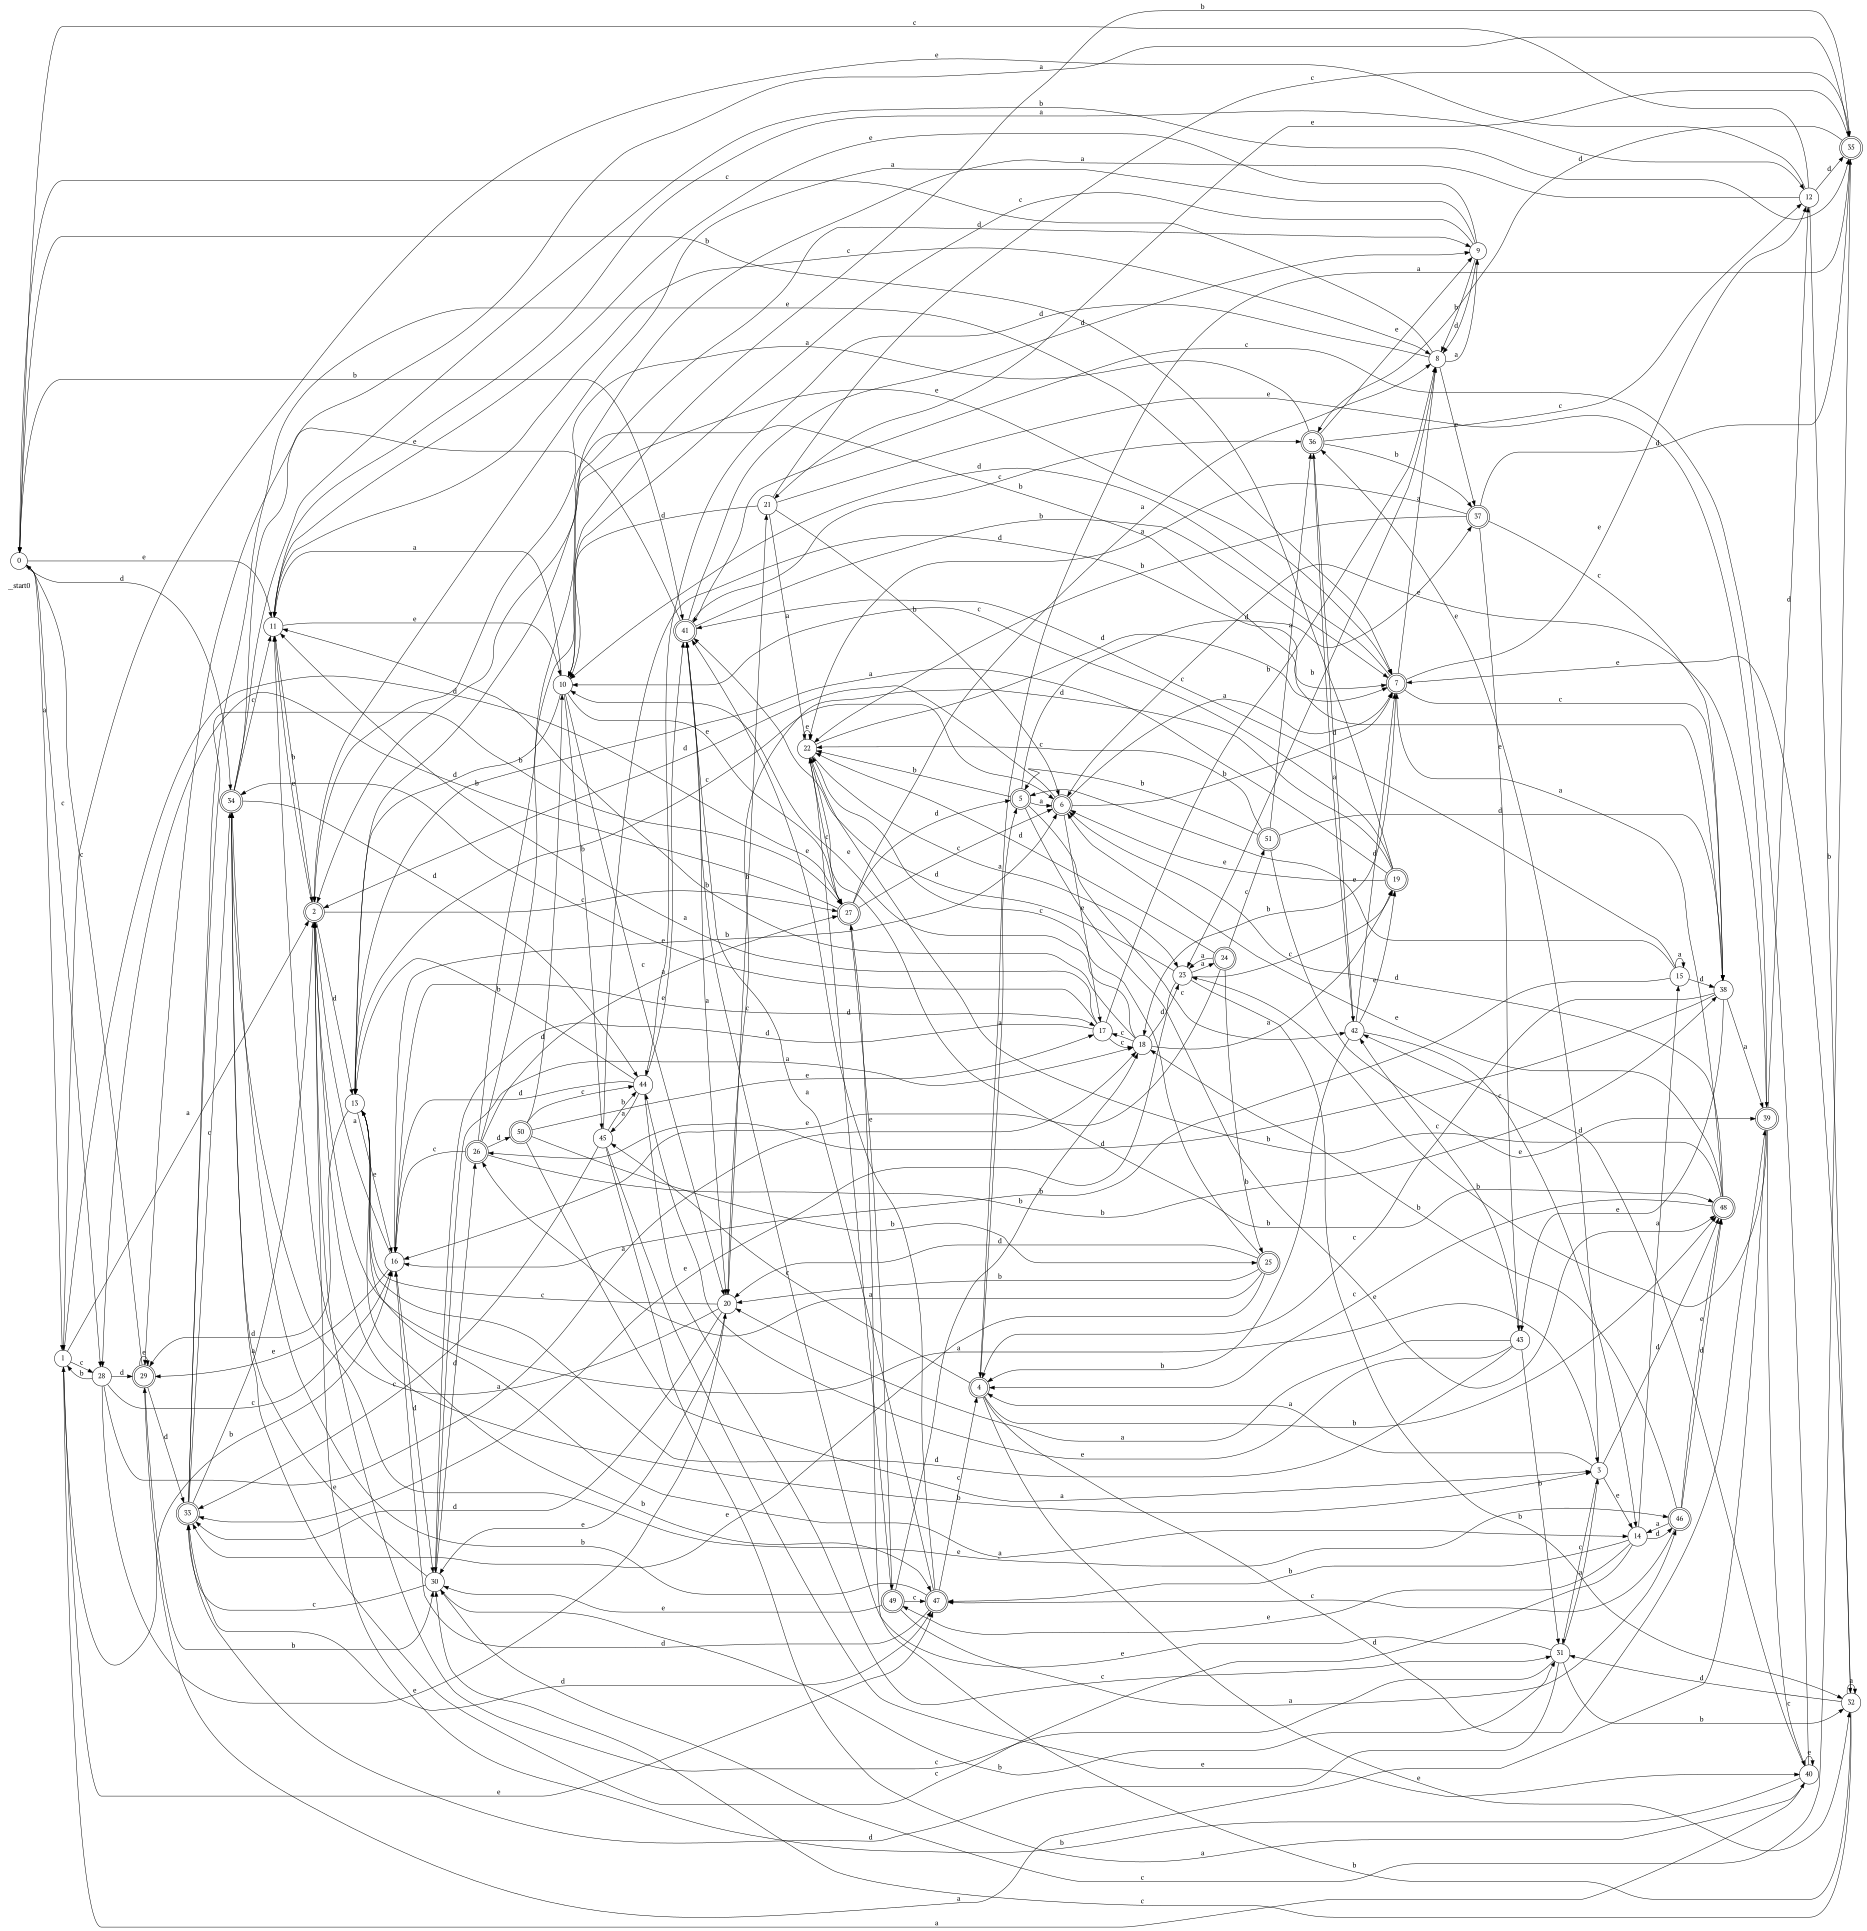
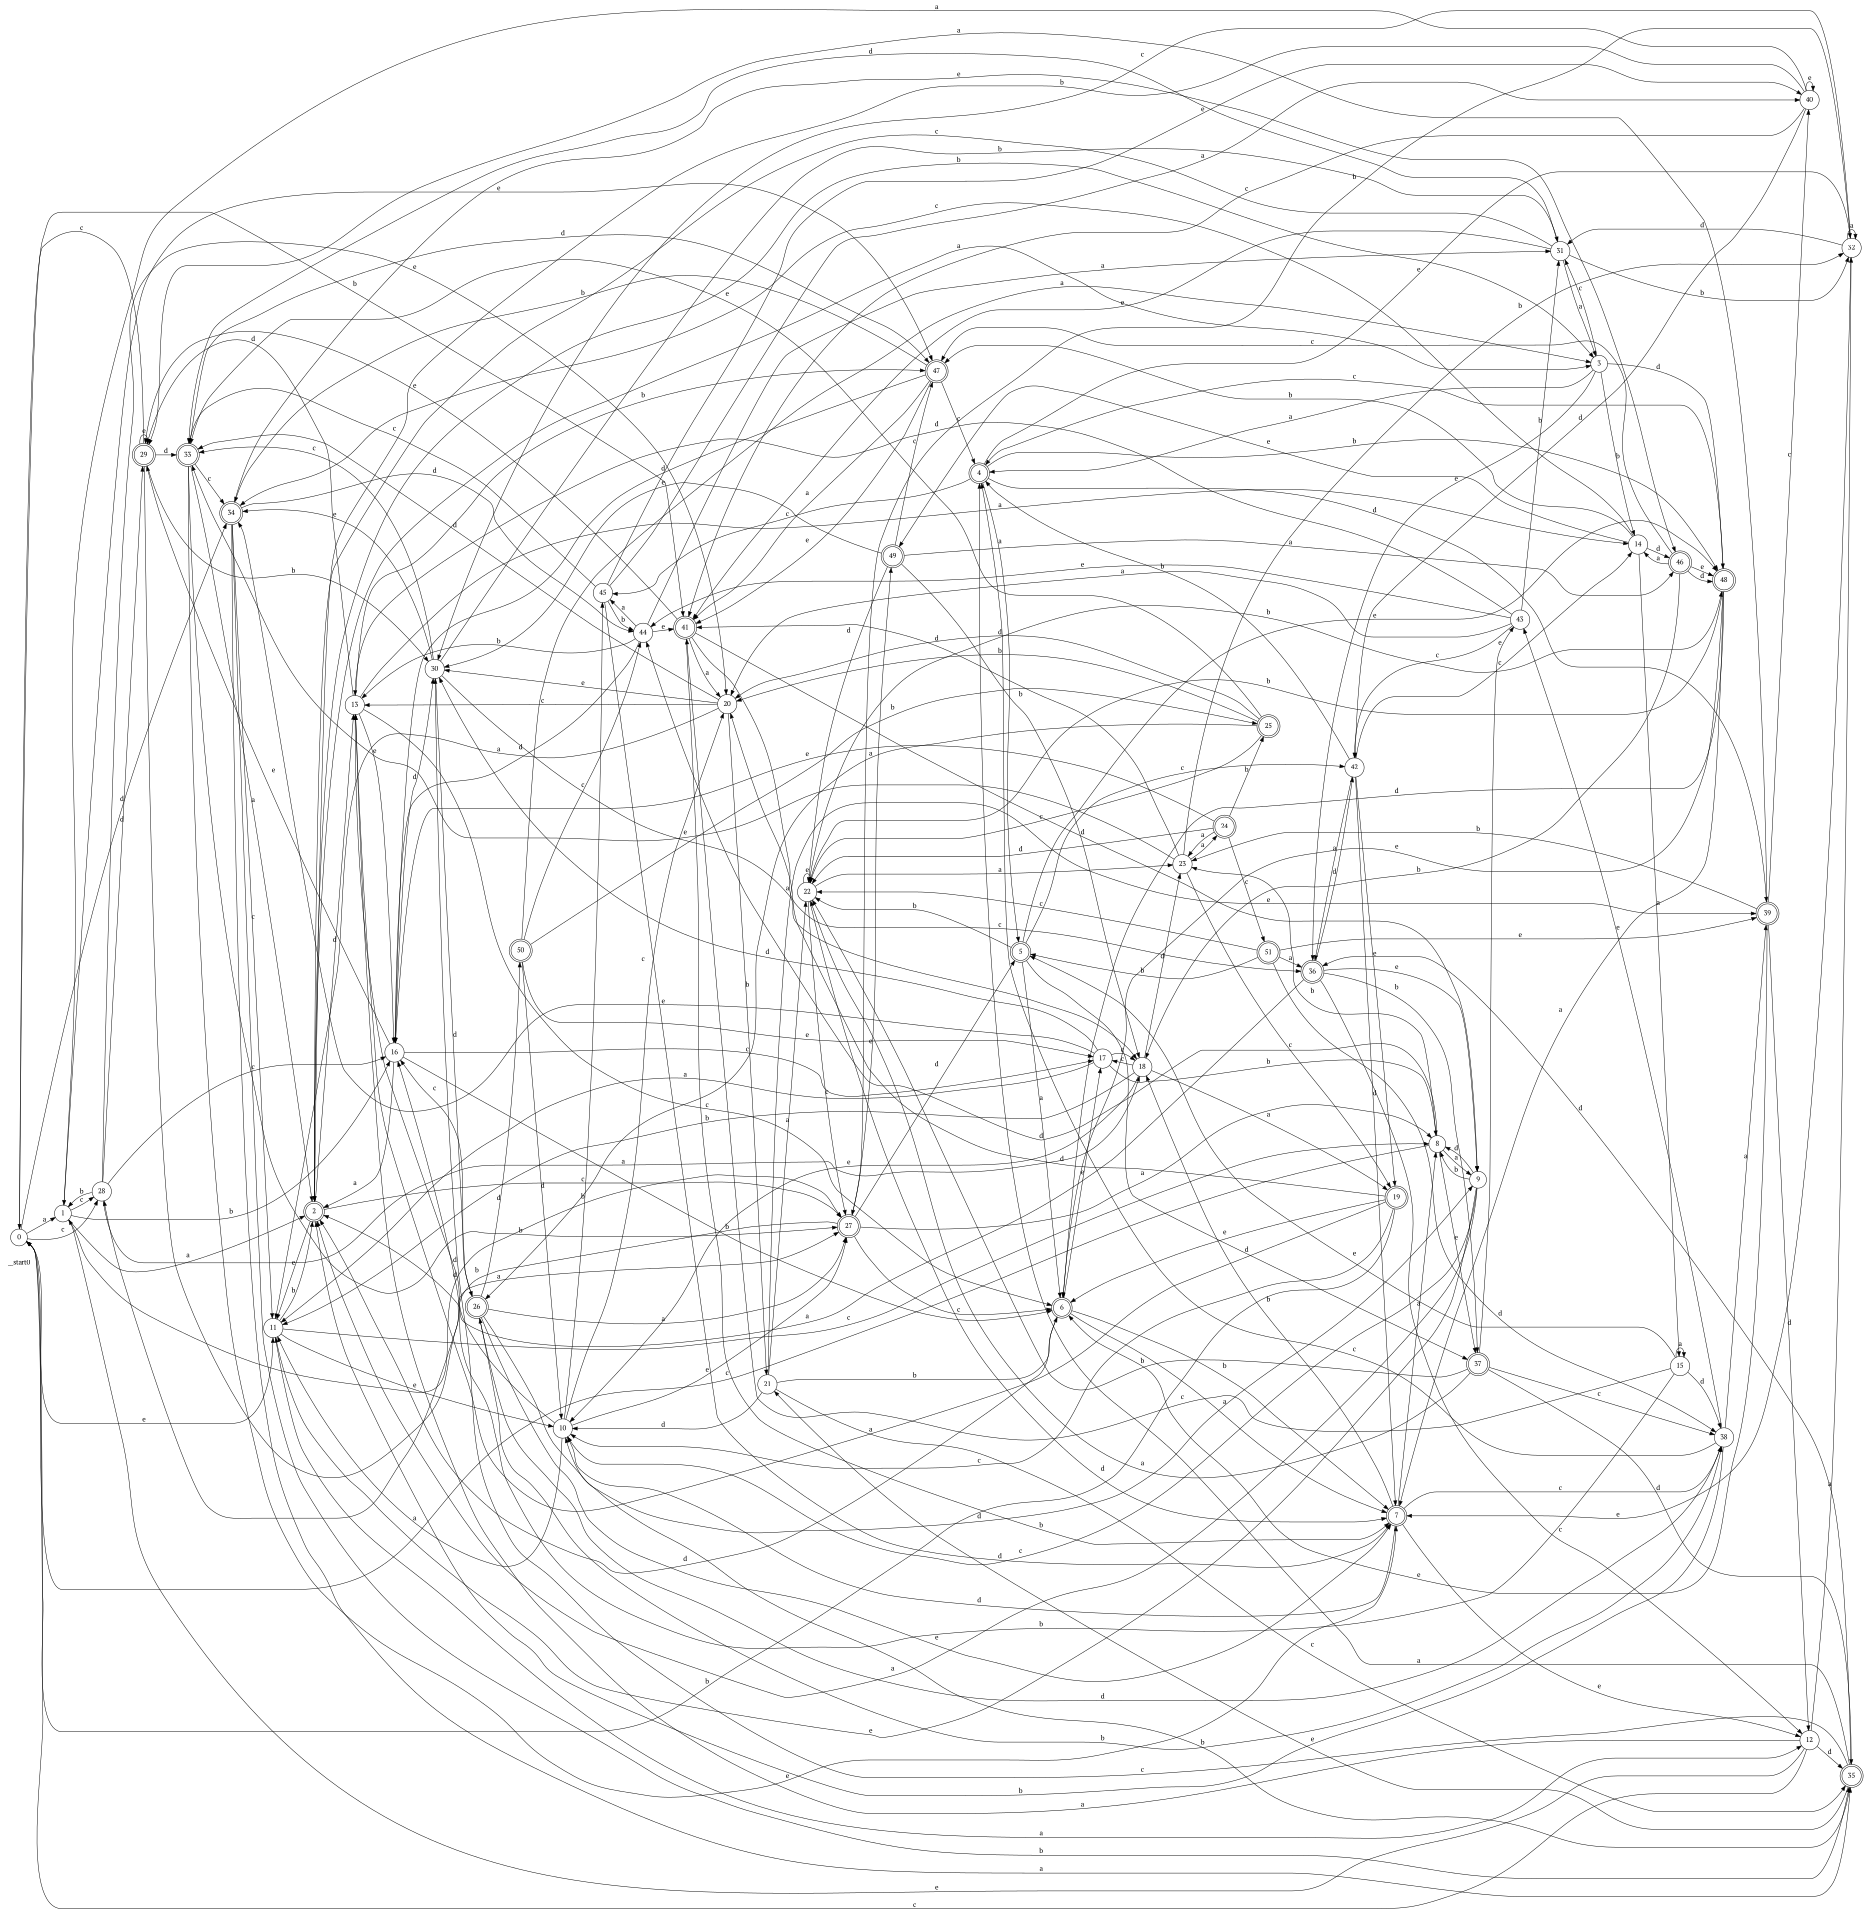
(1829, 857) -> (1830, 1484)
none -> (194, 1314)
(1618, 1496) -> (1618, 457)
(1103, 1677) -> (1103, 266)
